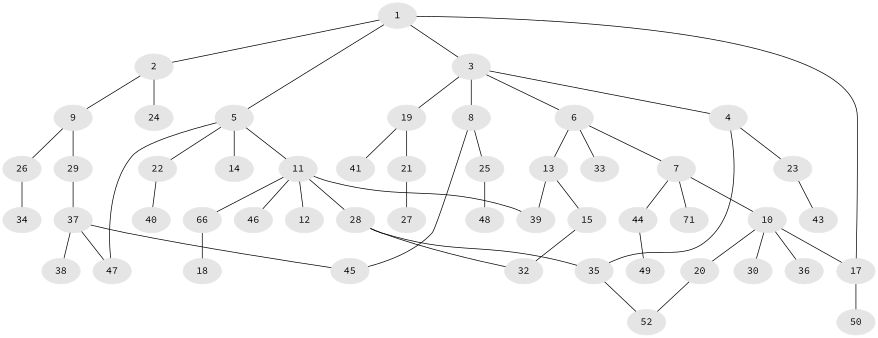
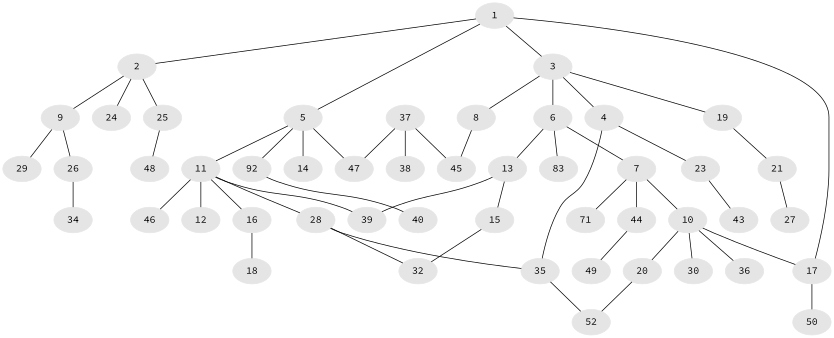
(478, 143) -> (150, 92)
(158, 169) -> (252, 169)
(356, 169) -> none
(600, 169) -> (559, 169)
(73, 195) -> none
(202, 220) -> (252, 220)
